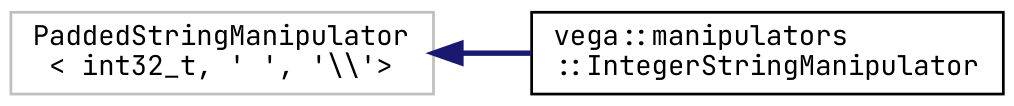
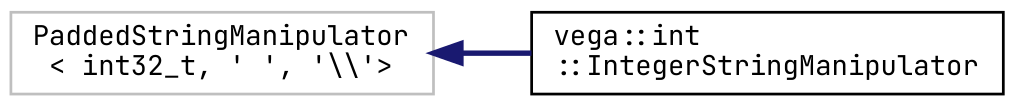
(767, 53) -> (767, 53)
